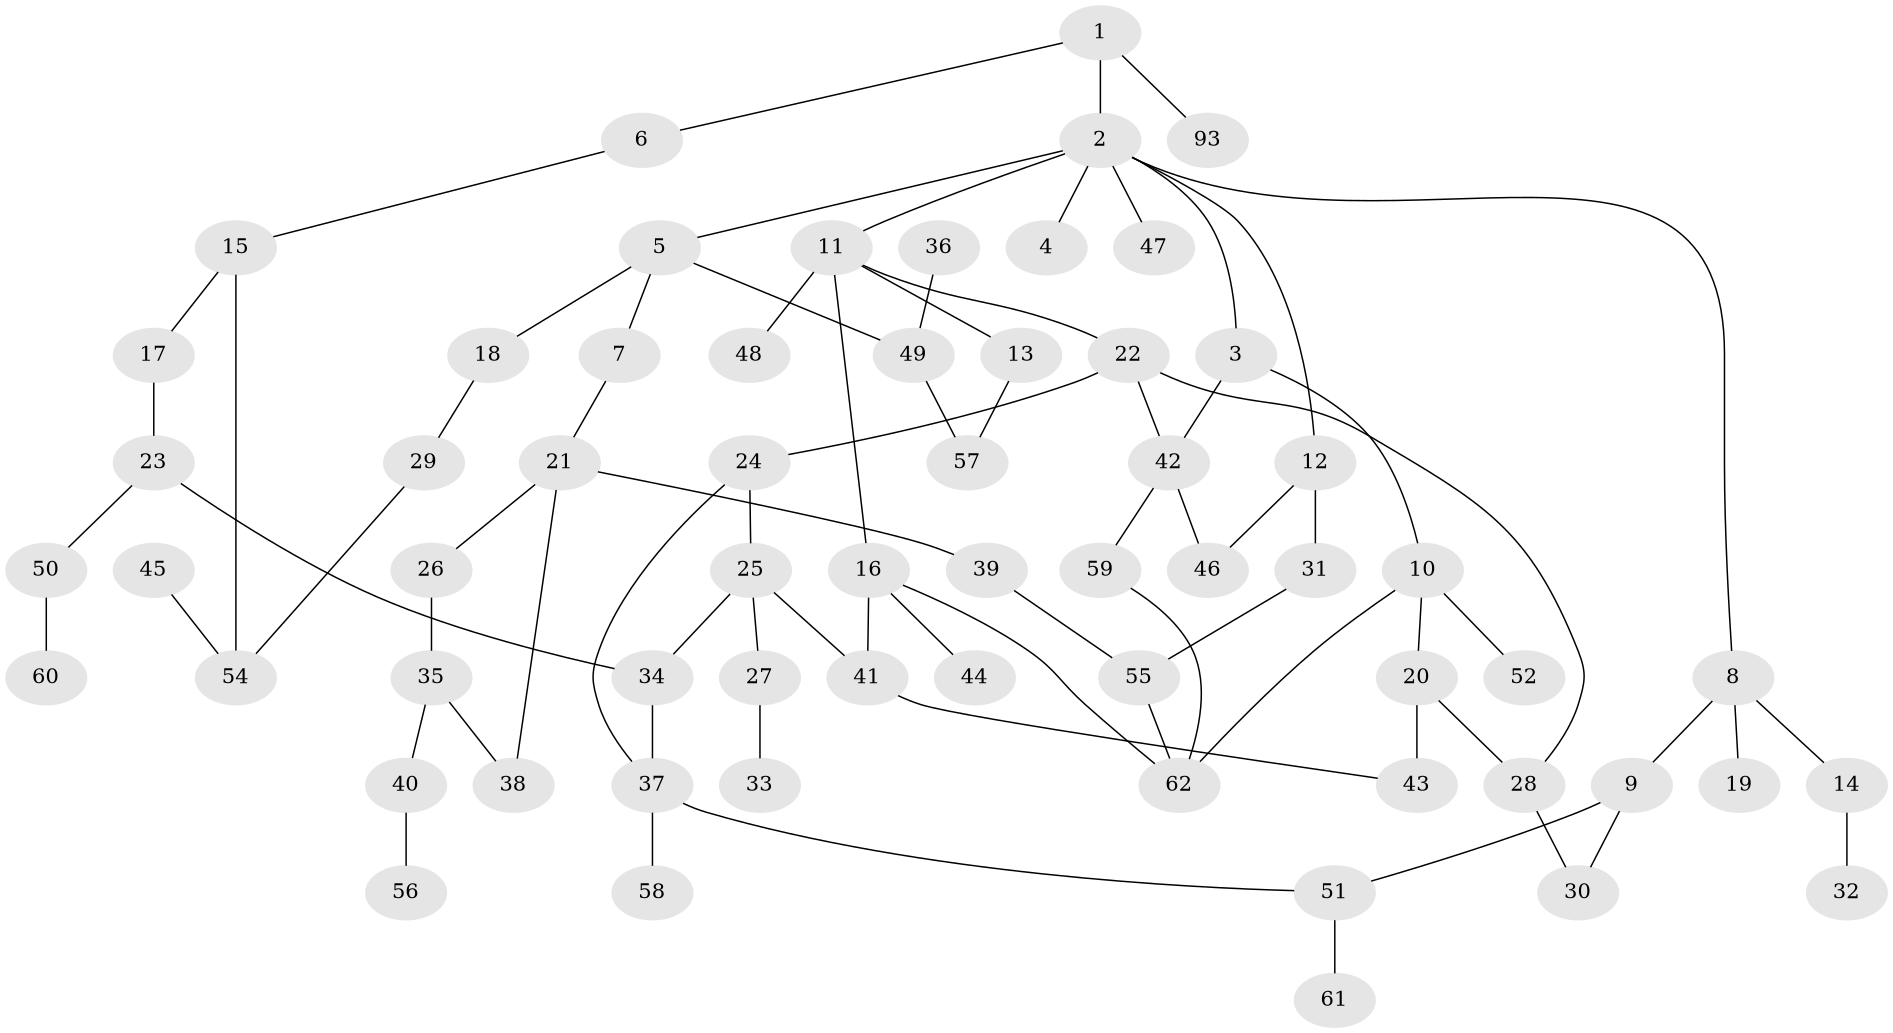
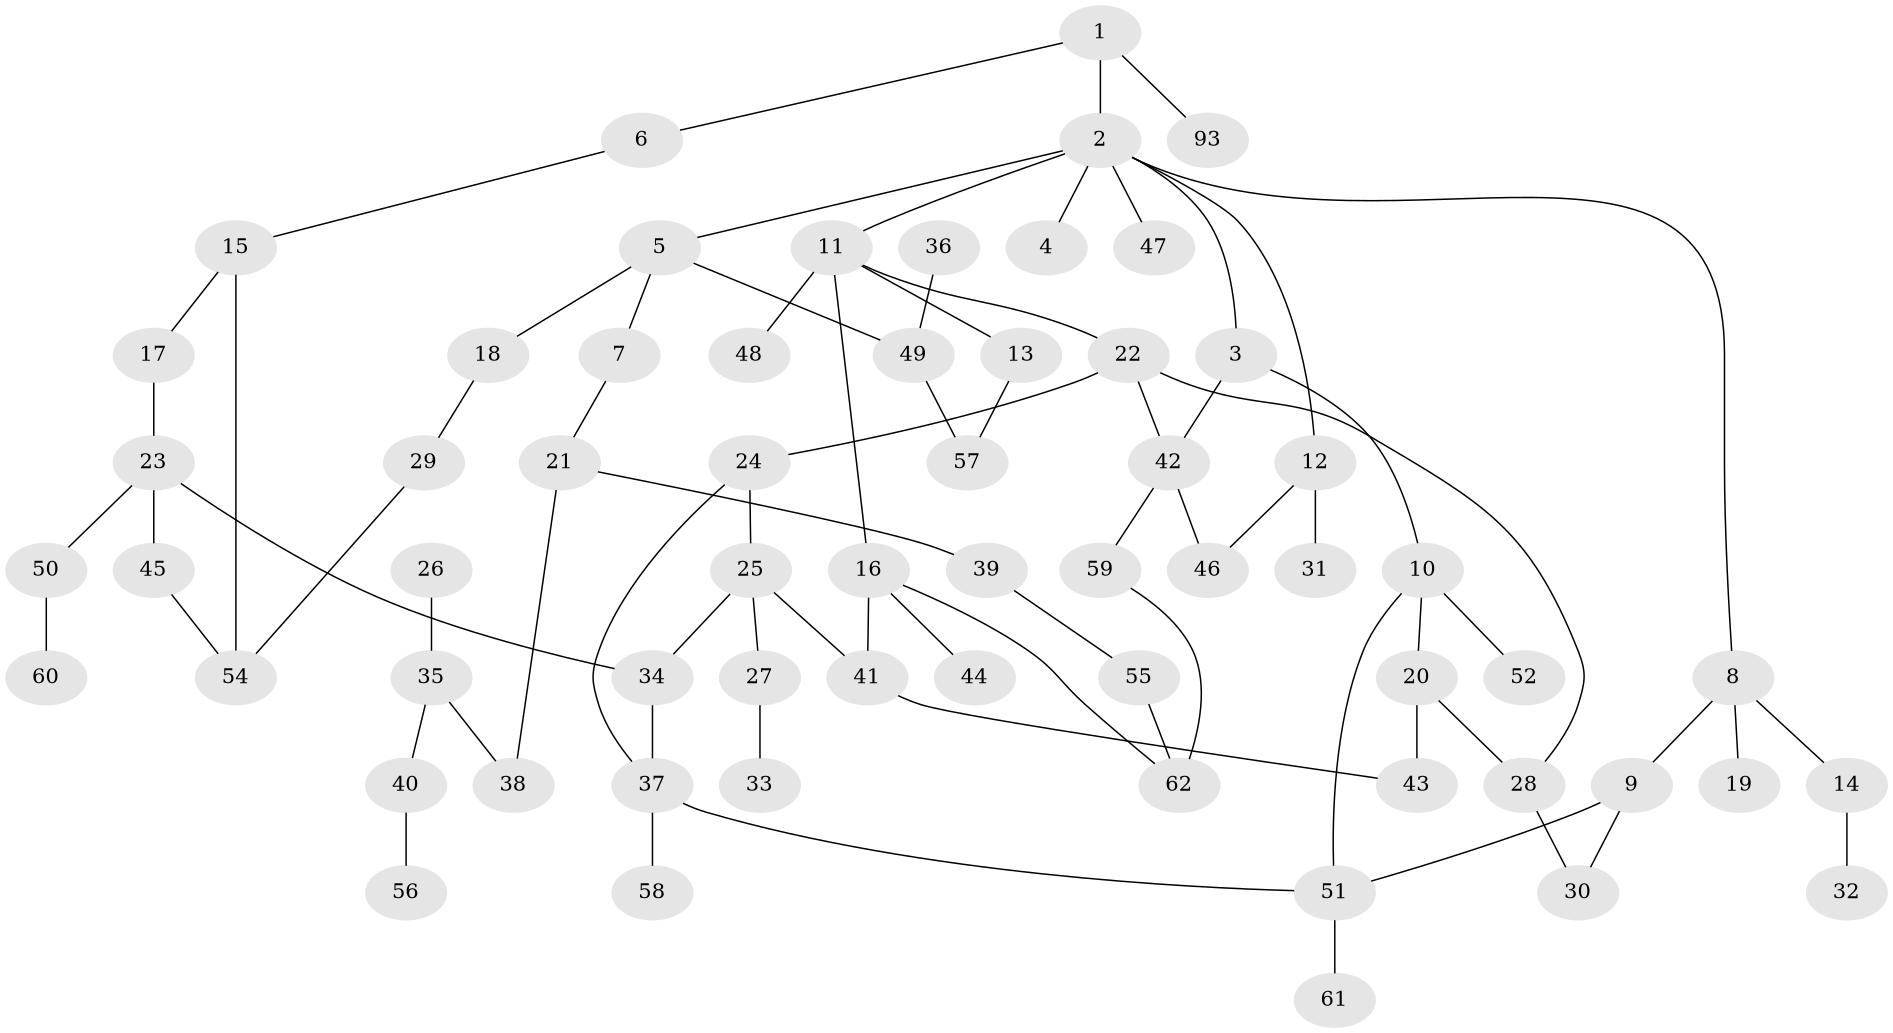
none -> (154, 517)
(496, 517) -> none
(1227, 624) -> none
(1292, 670) -> (1343, 722)
